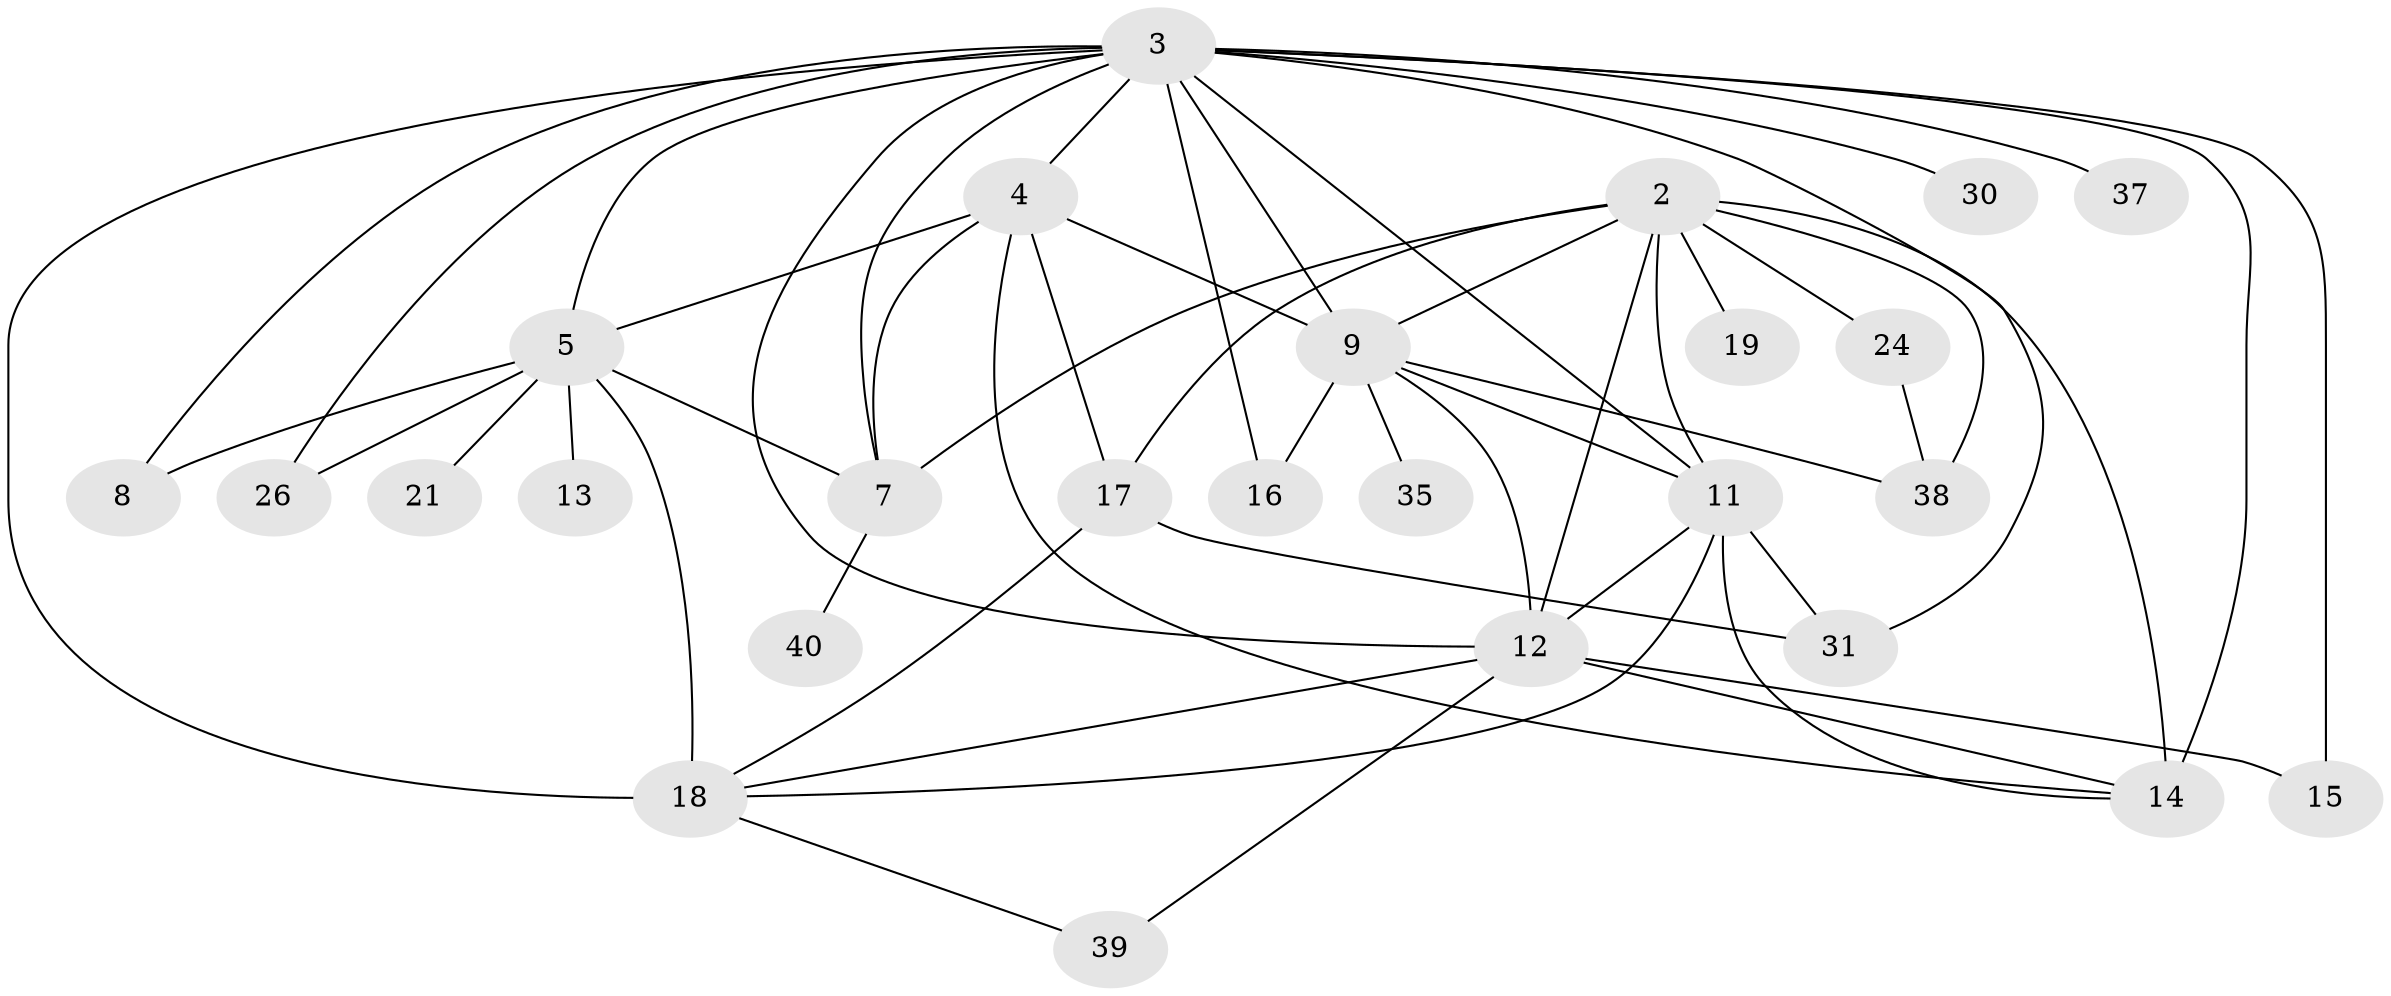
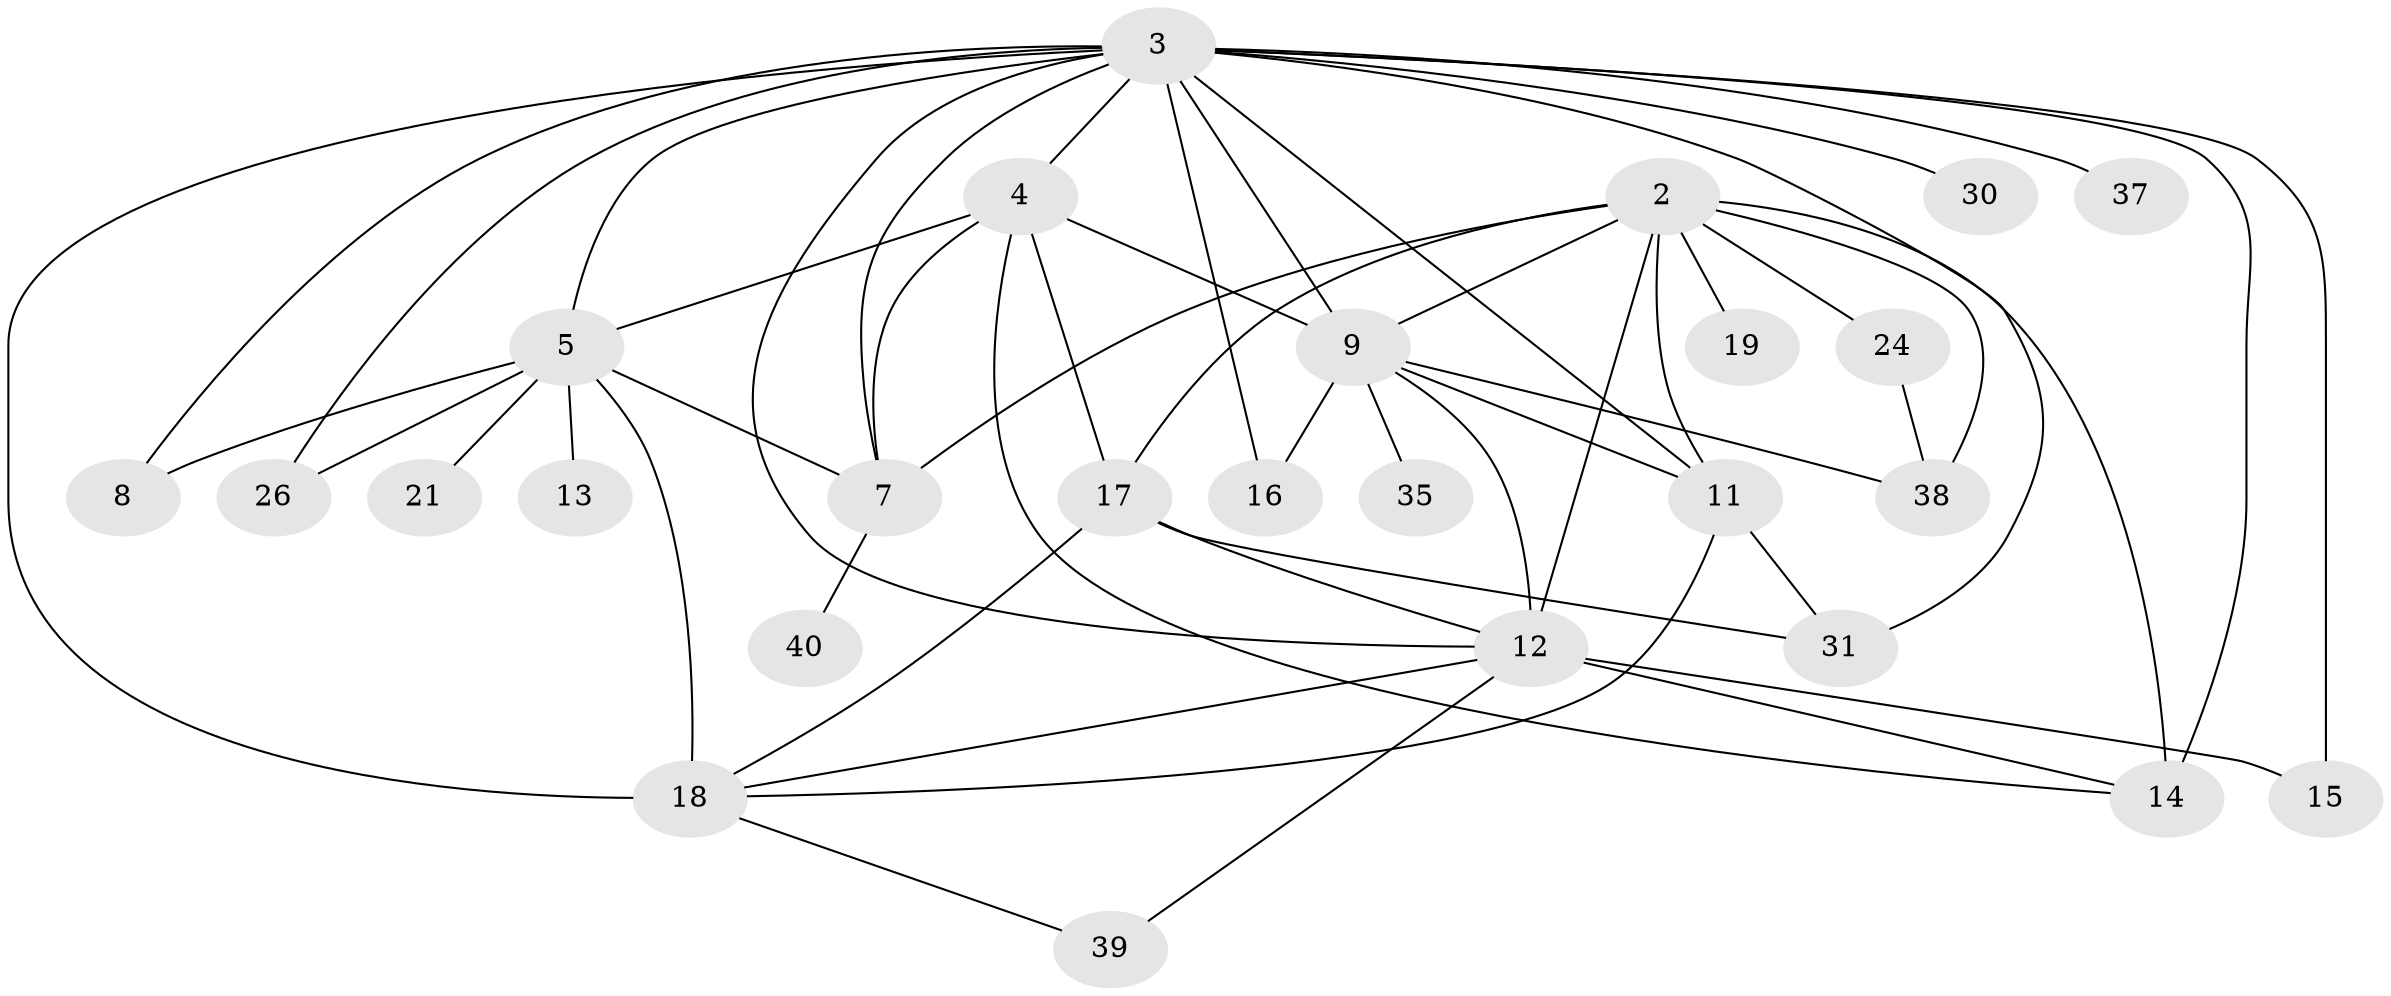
(1628, 573) -> (1318, 582)
(1852, 747) -> none
